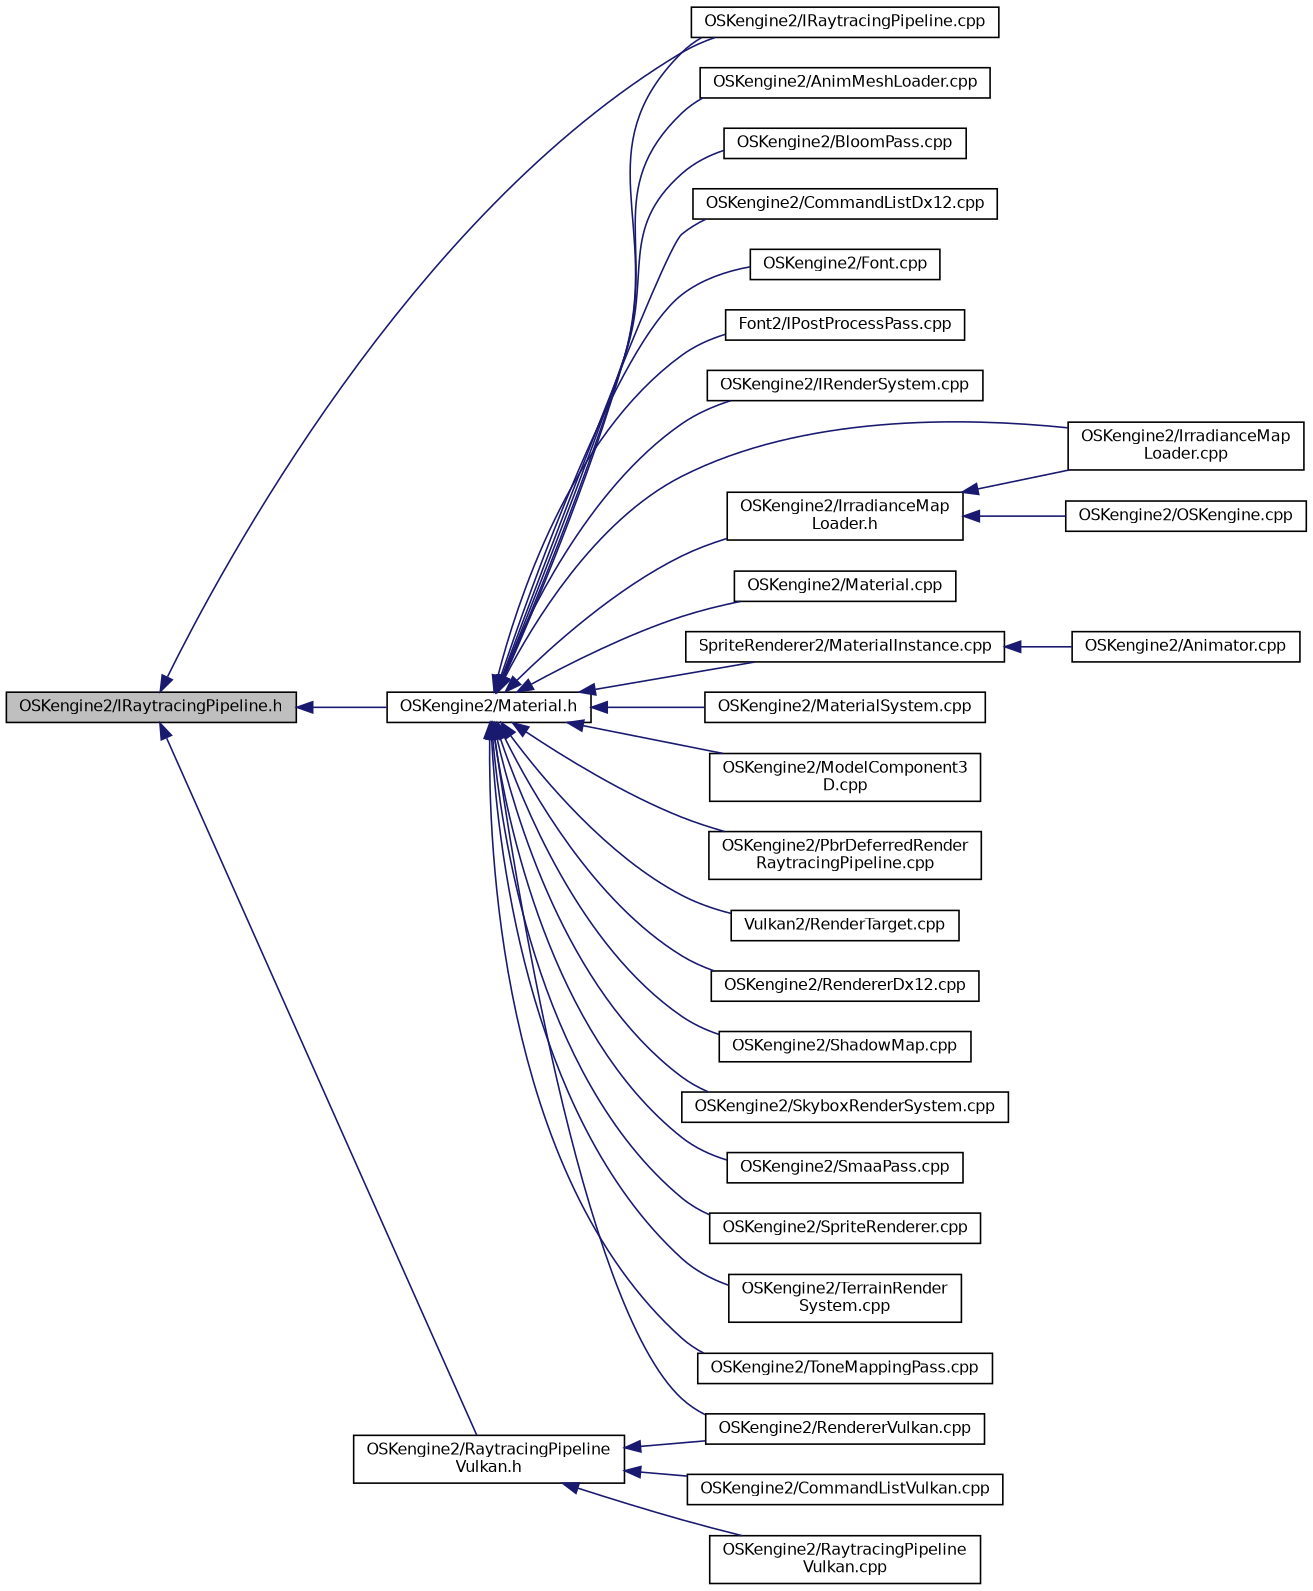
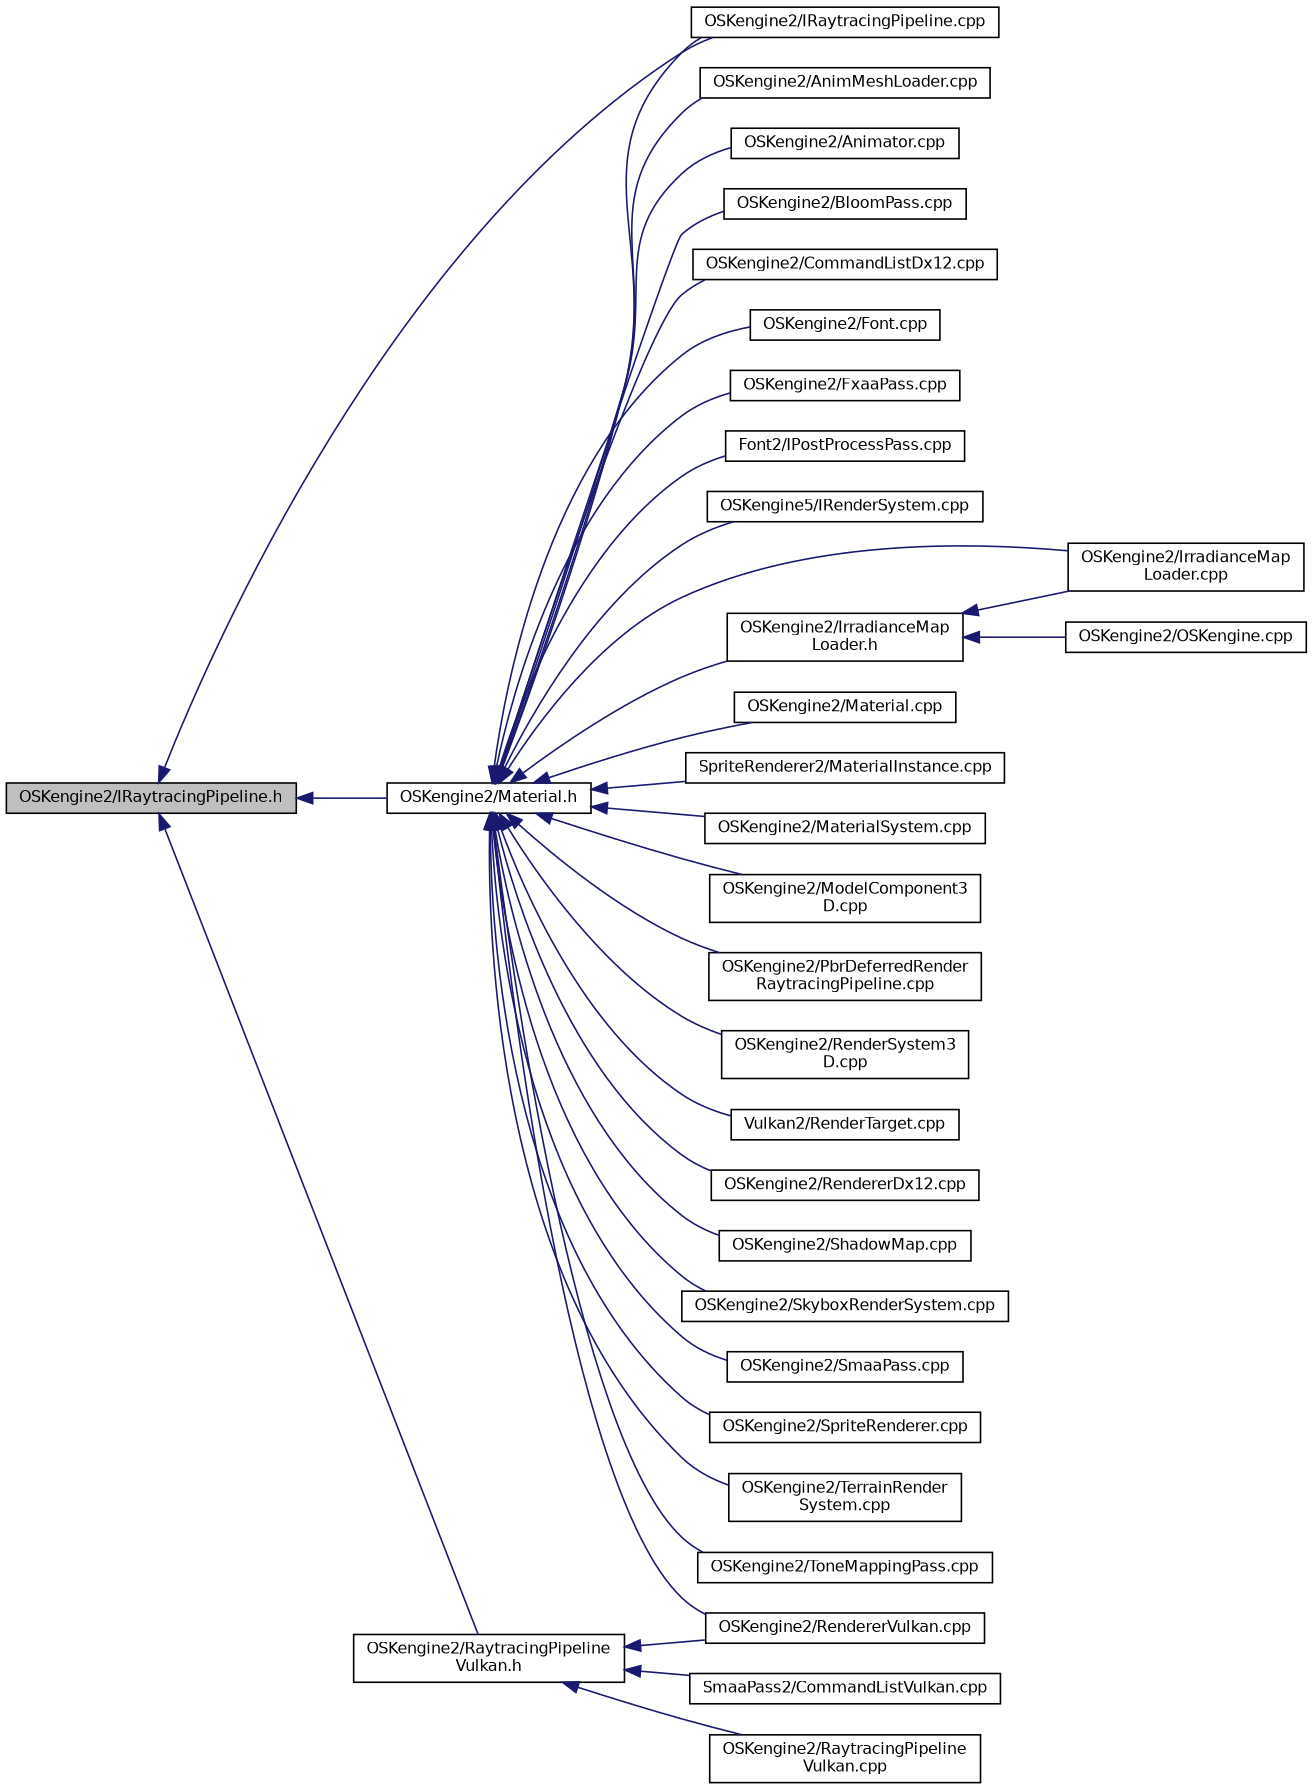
none -> (845, 386)
(845, 386) -> (845, 507)
(1046, 647) -> (608, 442)
none -> (845, 1055)
(845, 1490) -> (845, 1689)
